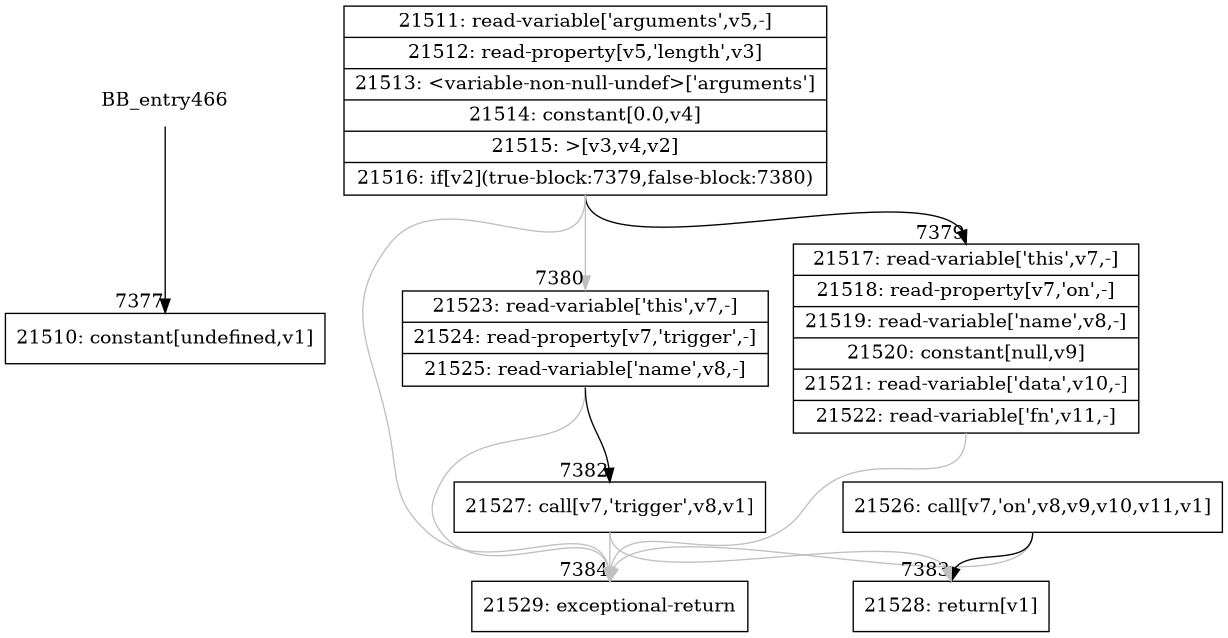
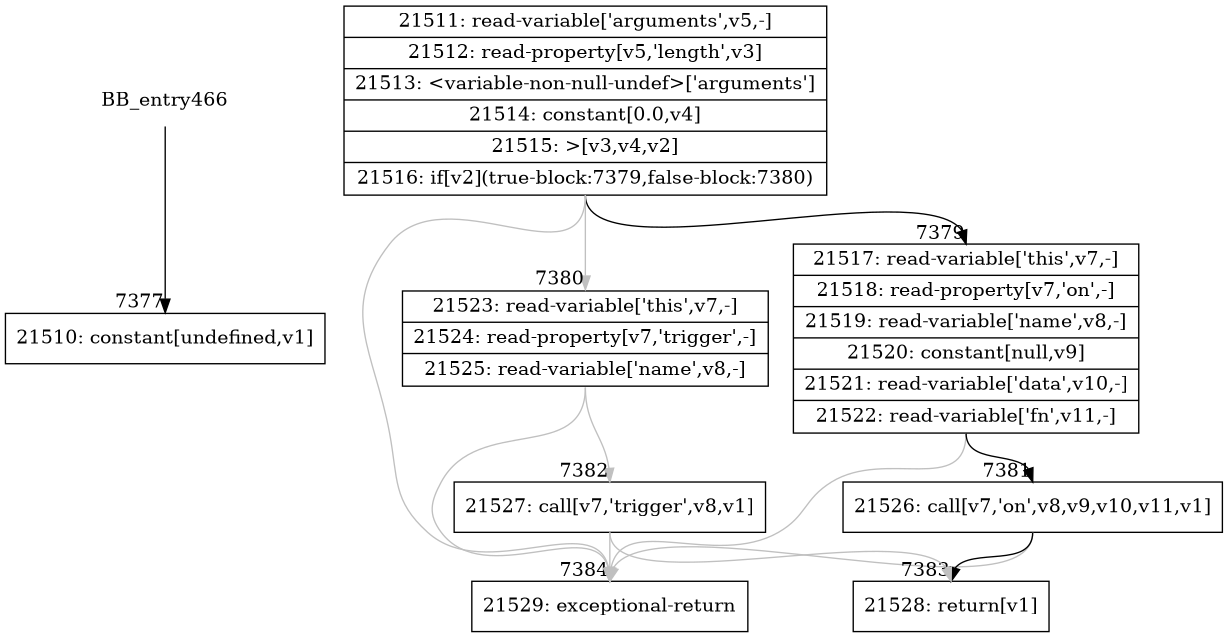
(595, 428) -> (595, 428)
none -> (992, 456)
